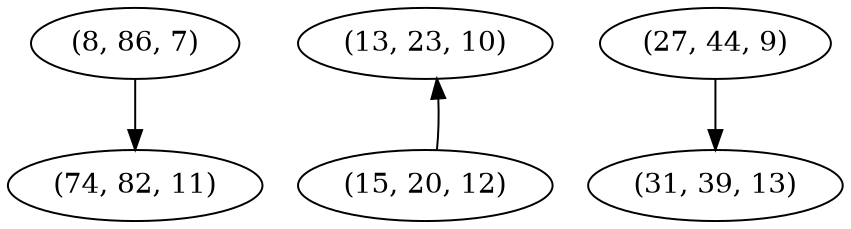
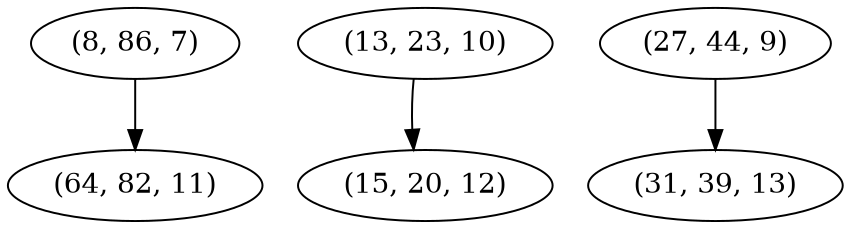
(439, 124) -> (412, 104)
(135, 186) -> (135, 186)
